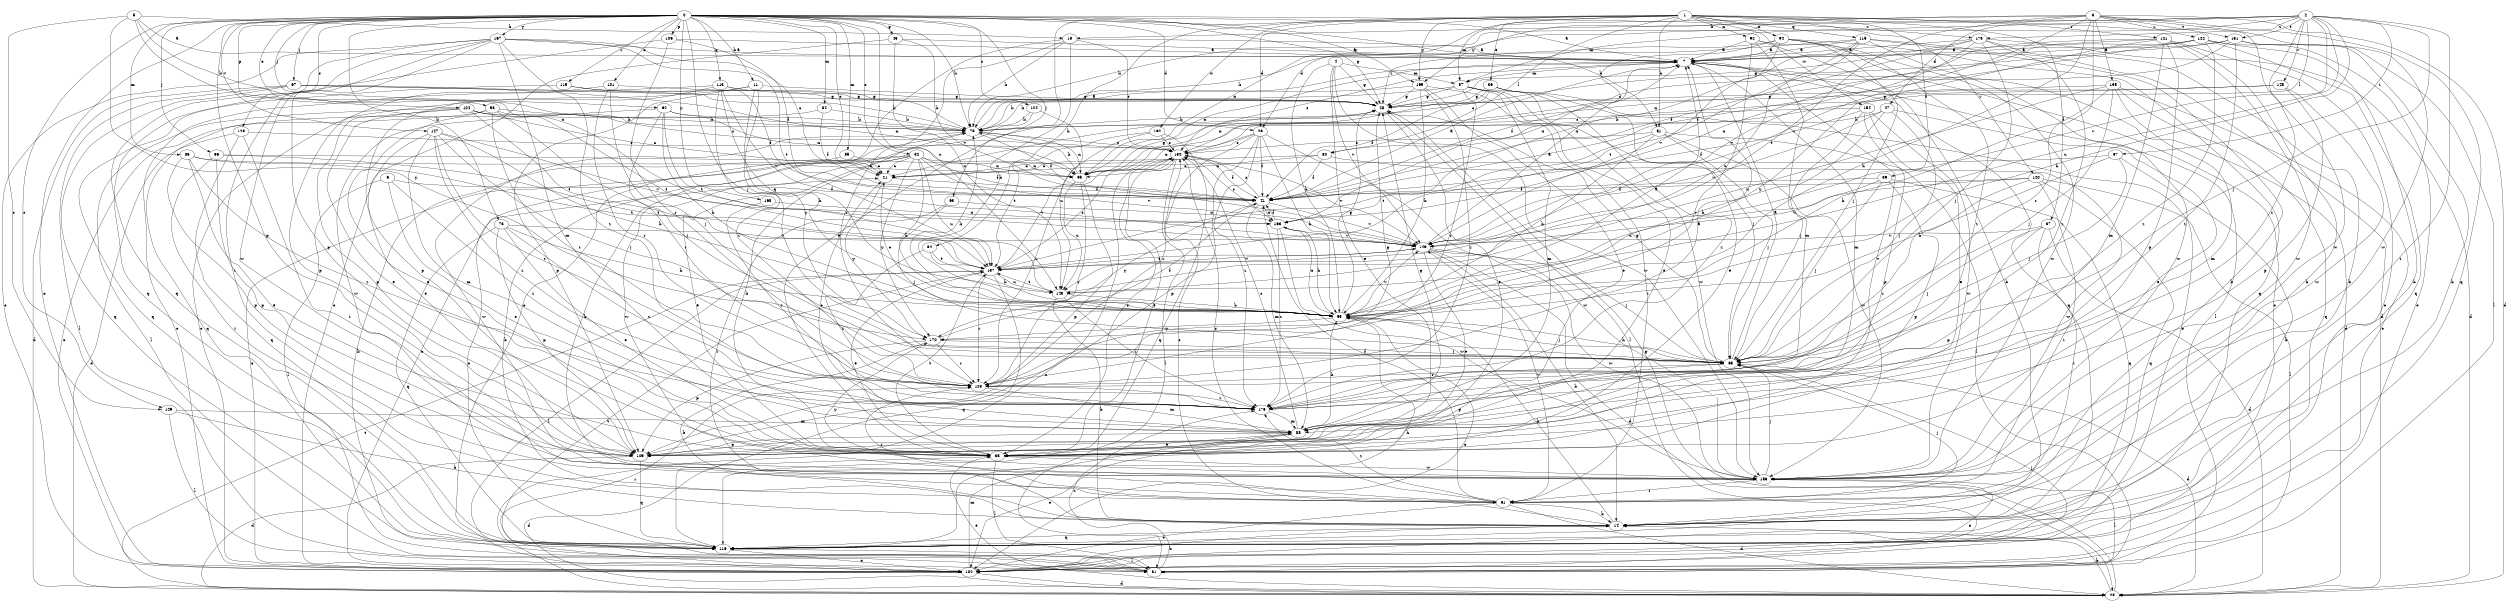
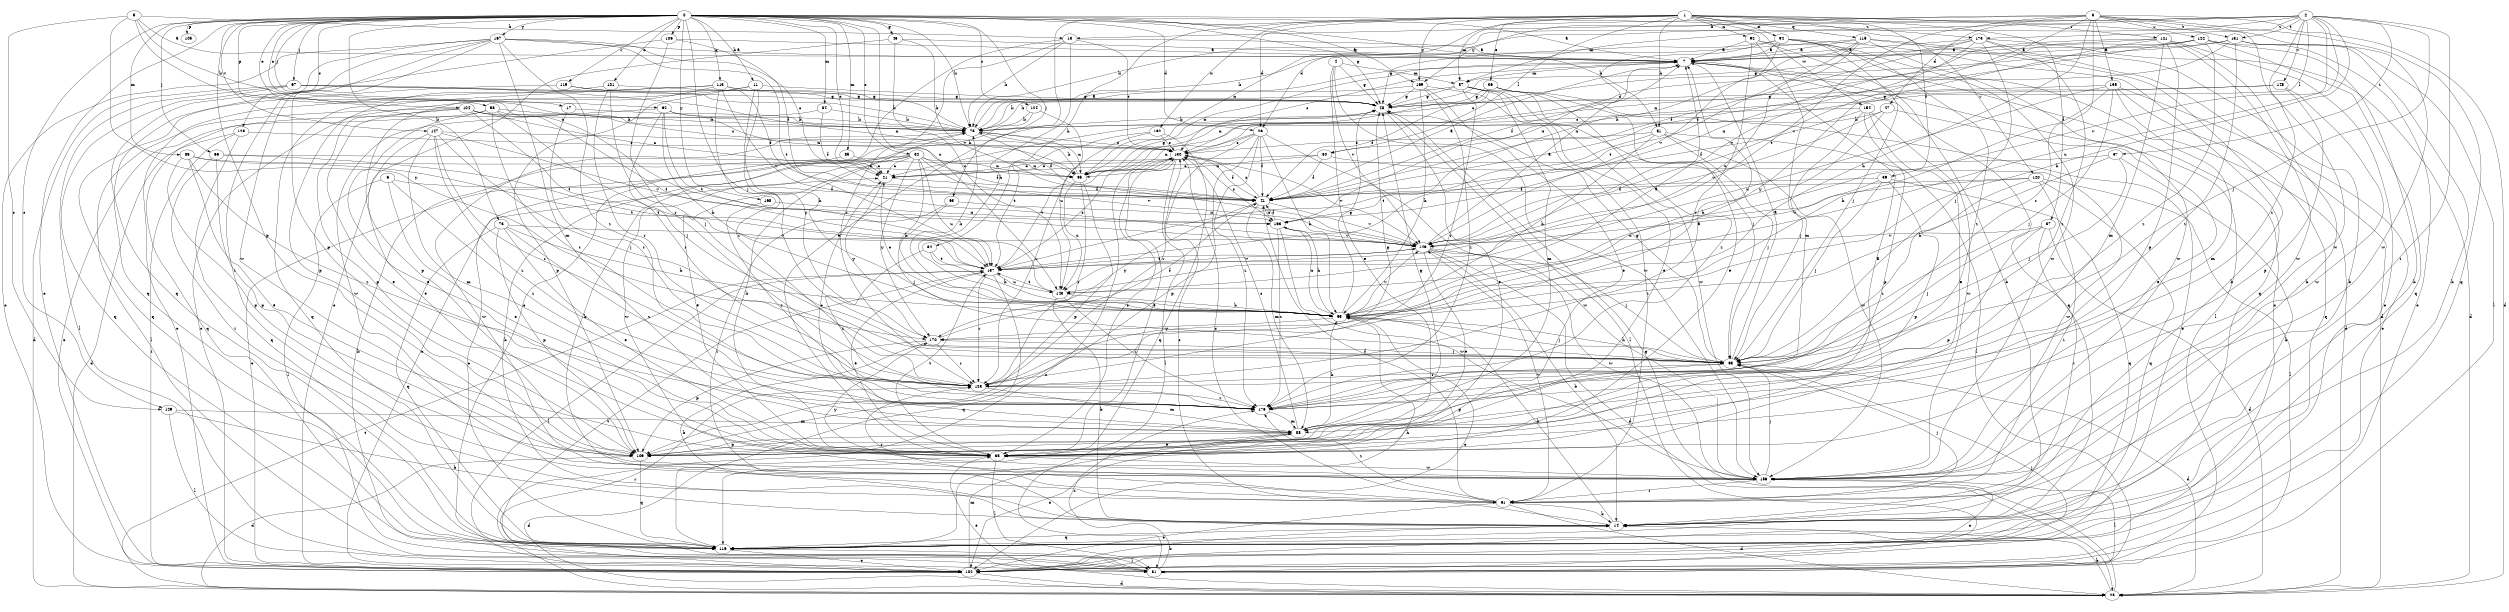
none -> (189, 39)
(1391, 73) -> (1391, 73)
none -> (569, 108)
(1301, 176) -> none
(867, 242) -> (277, 270)
(1886, 249) -> none
(1878, 259) -> (1878, 259)
(872, 287) -> (824, 141)
(1803, 360) -> none
(860, 470) -> (199, 563)
